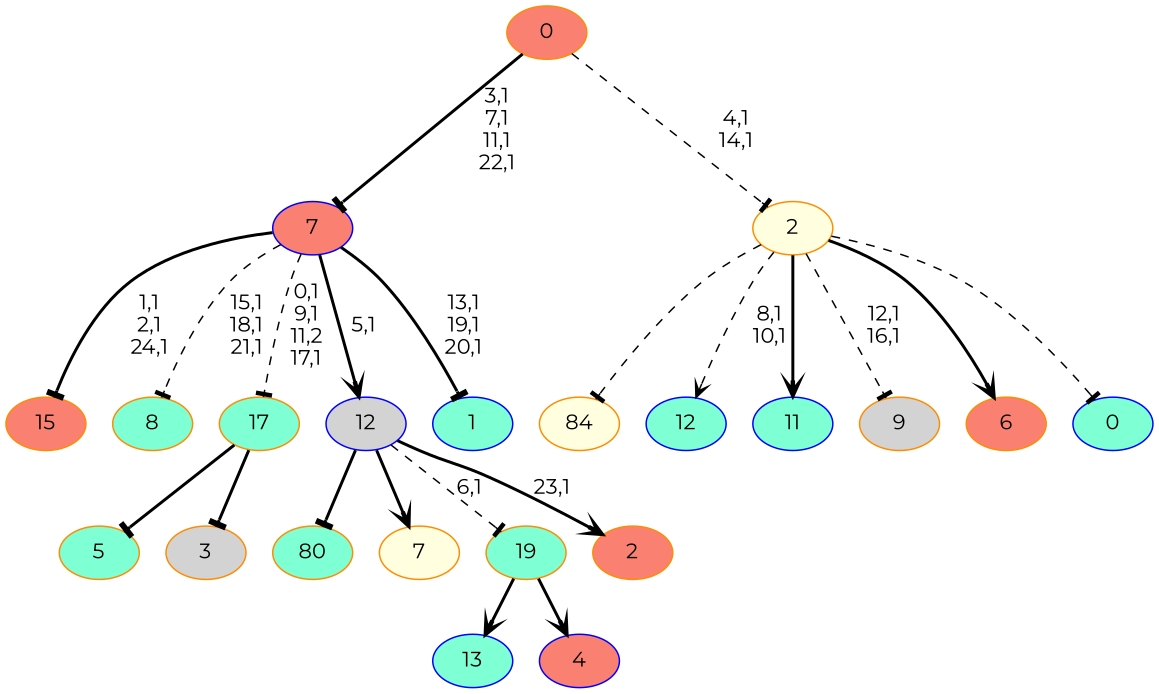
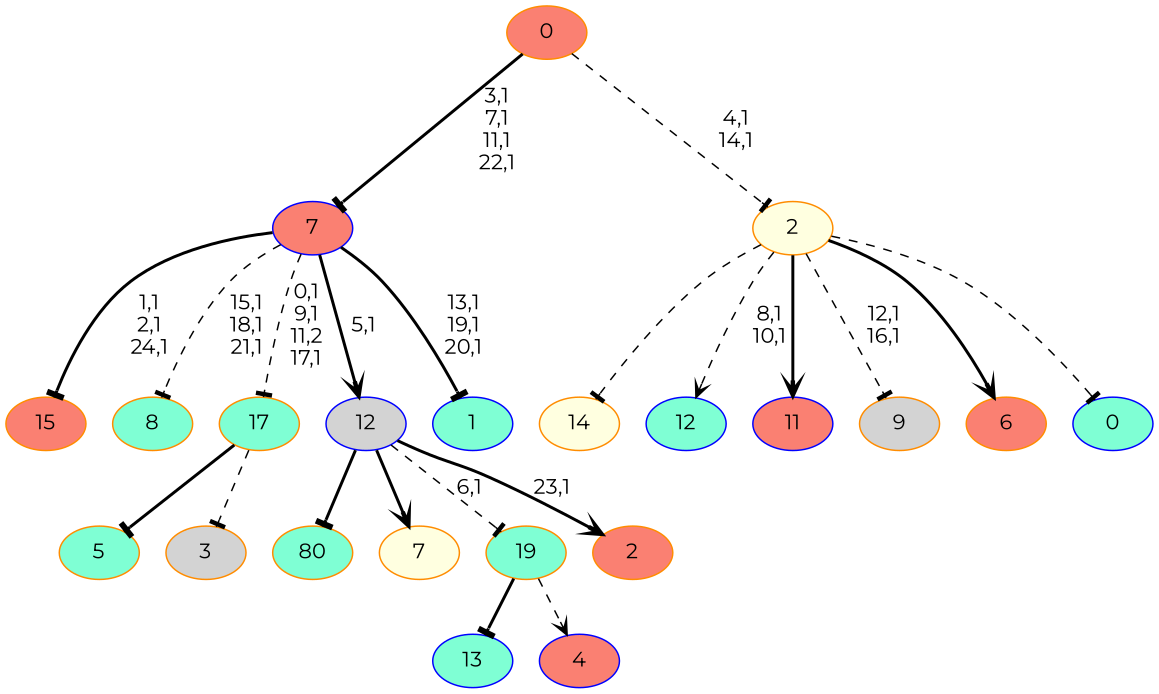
(579, 424) -> (579, 424)
(793, 424) -> (793, 424)
(234, 485) -> (234, 485)
(549, 600) -> (549, 600)
(501, 603) -> (501, 603)
